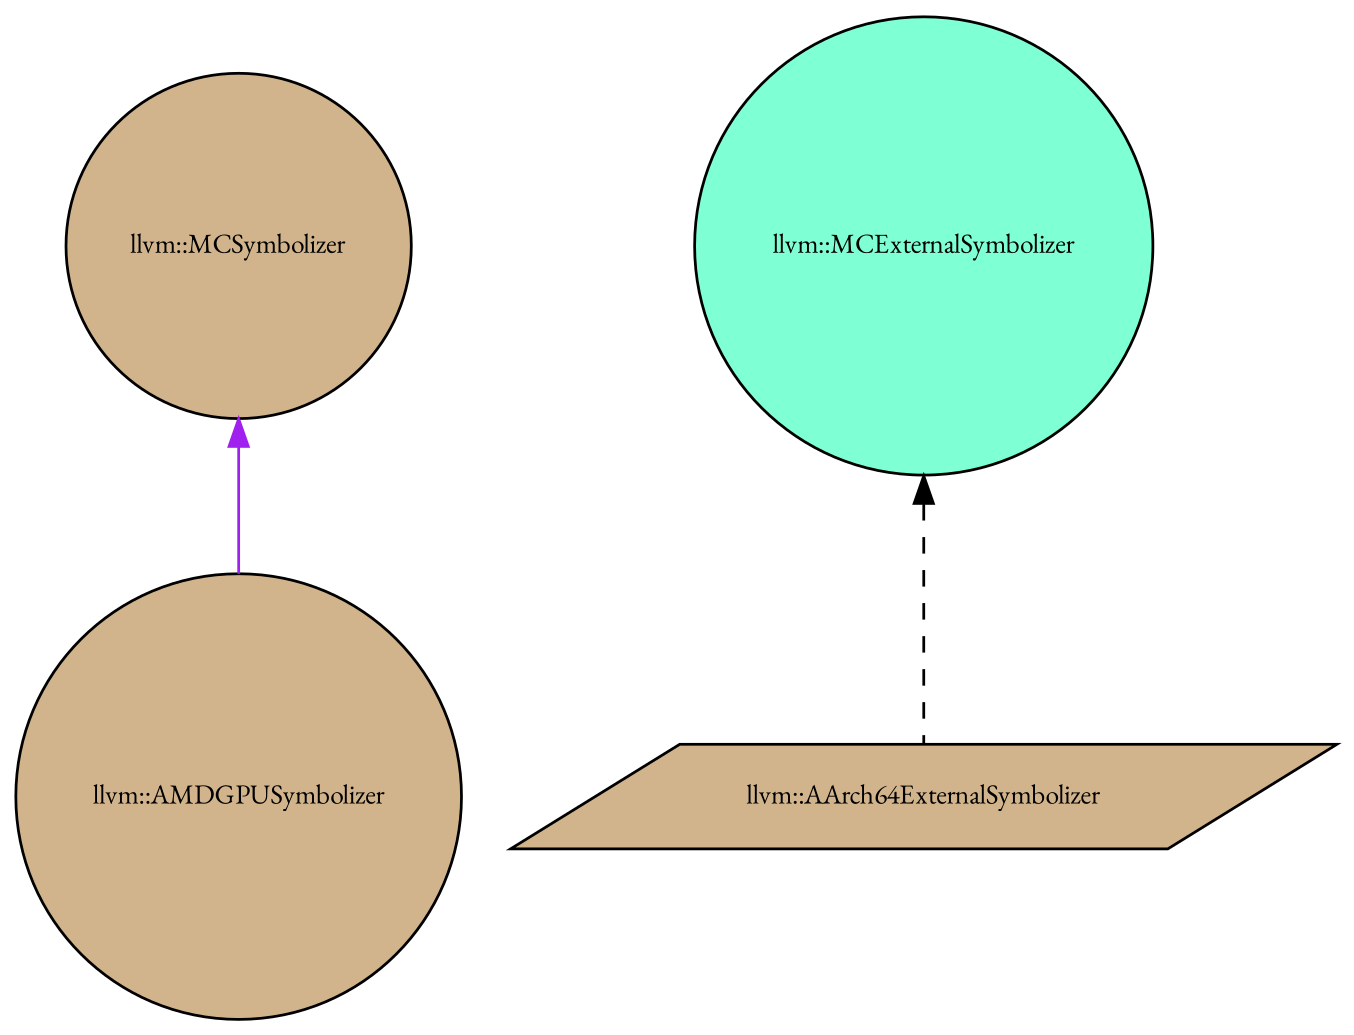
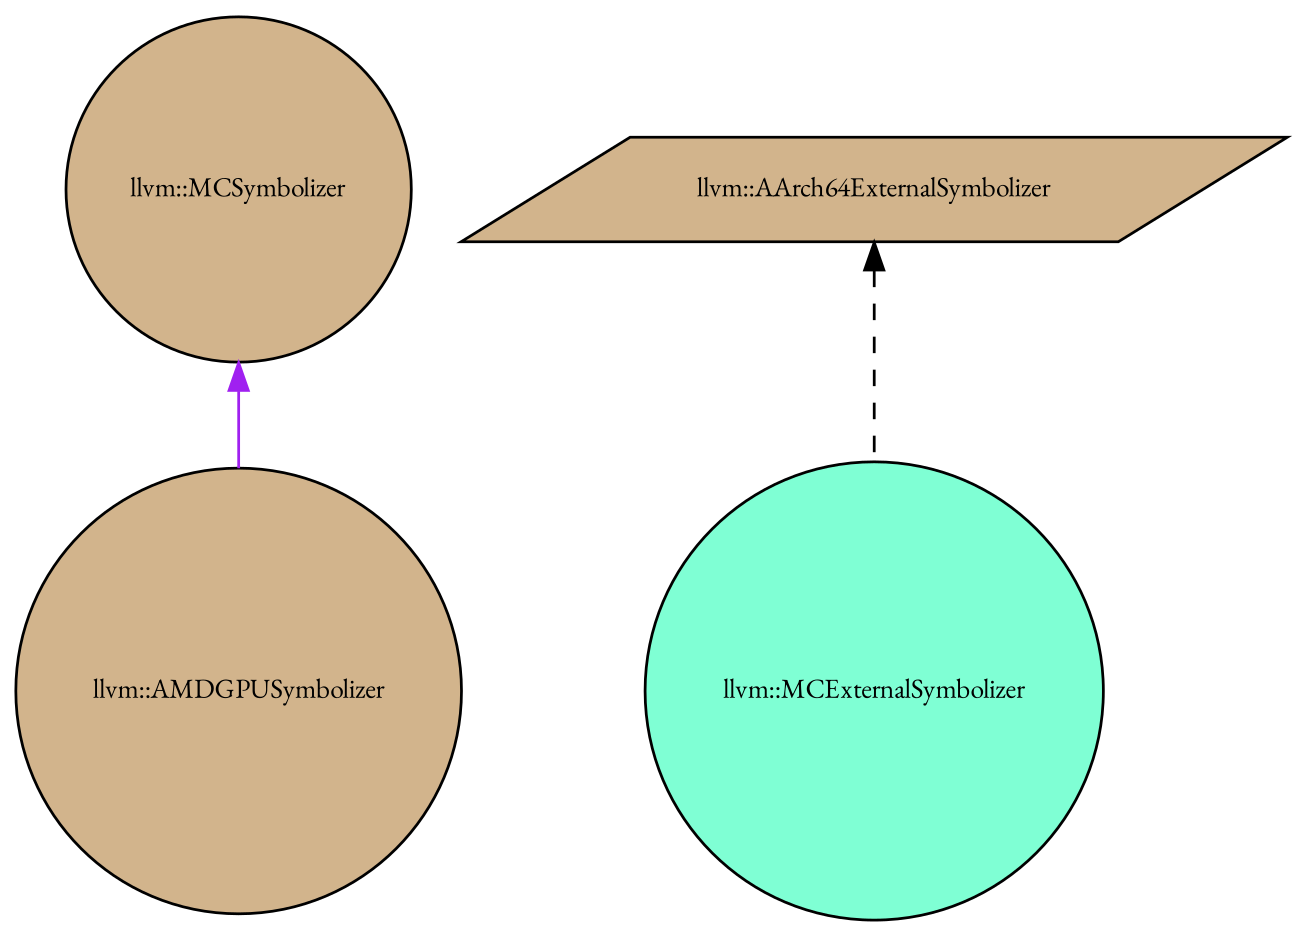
(924, 624) -> (874, 366)
